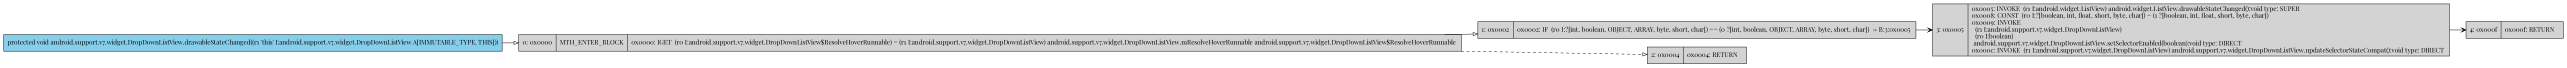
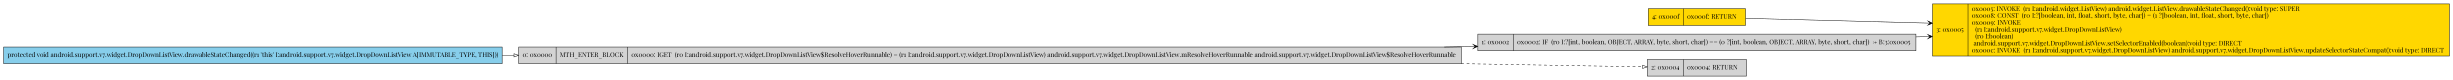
(2191, 30) -> (2191, 30)
(2455, 30) -> (1837, 21)
(2515, 30) -> (1697, 17)
(1459, 34) -> (1459, 47)
